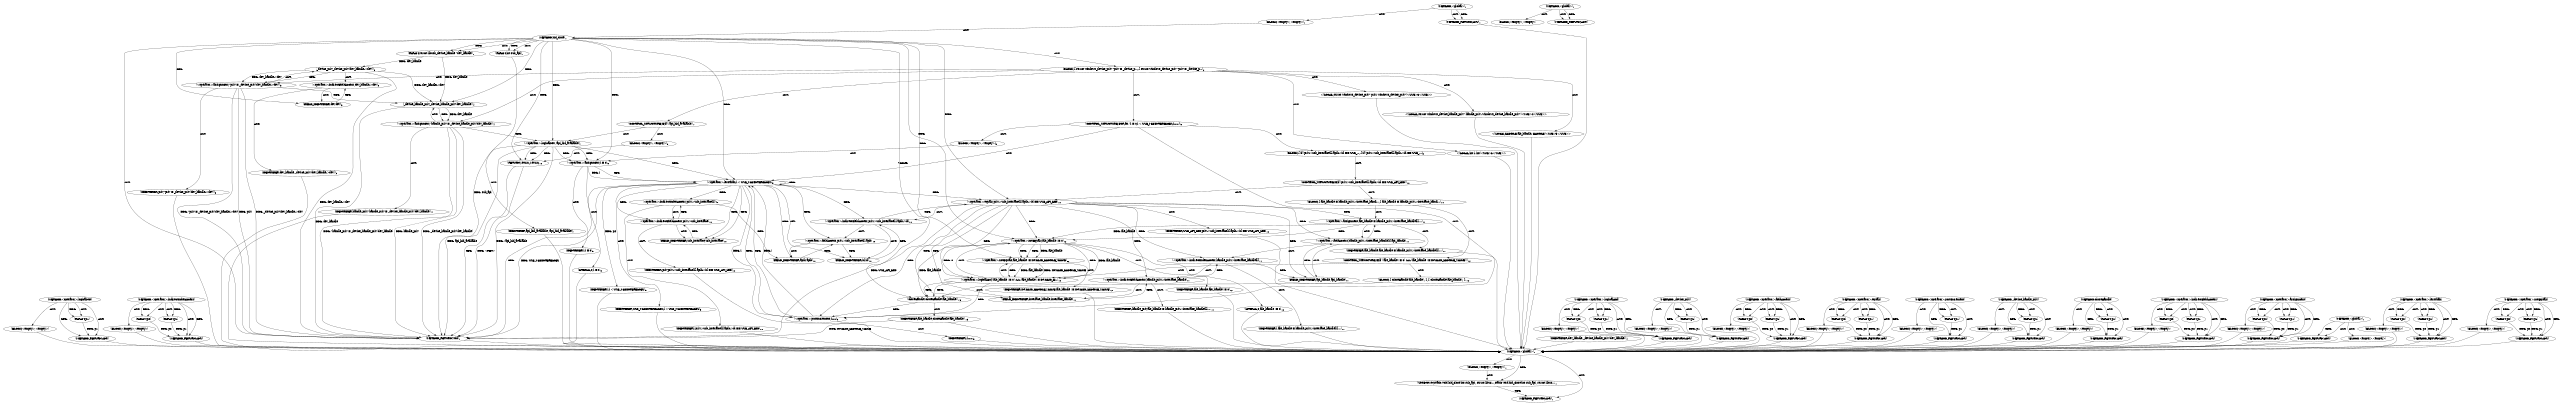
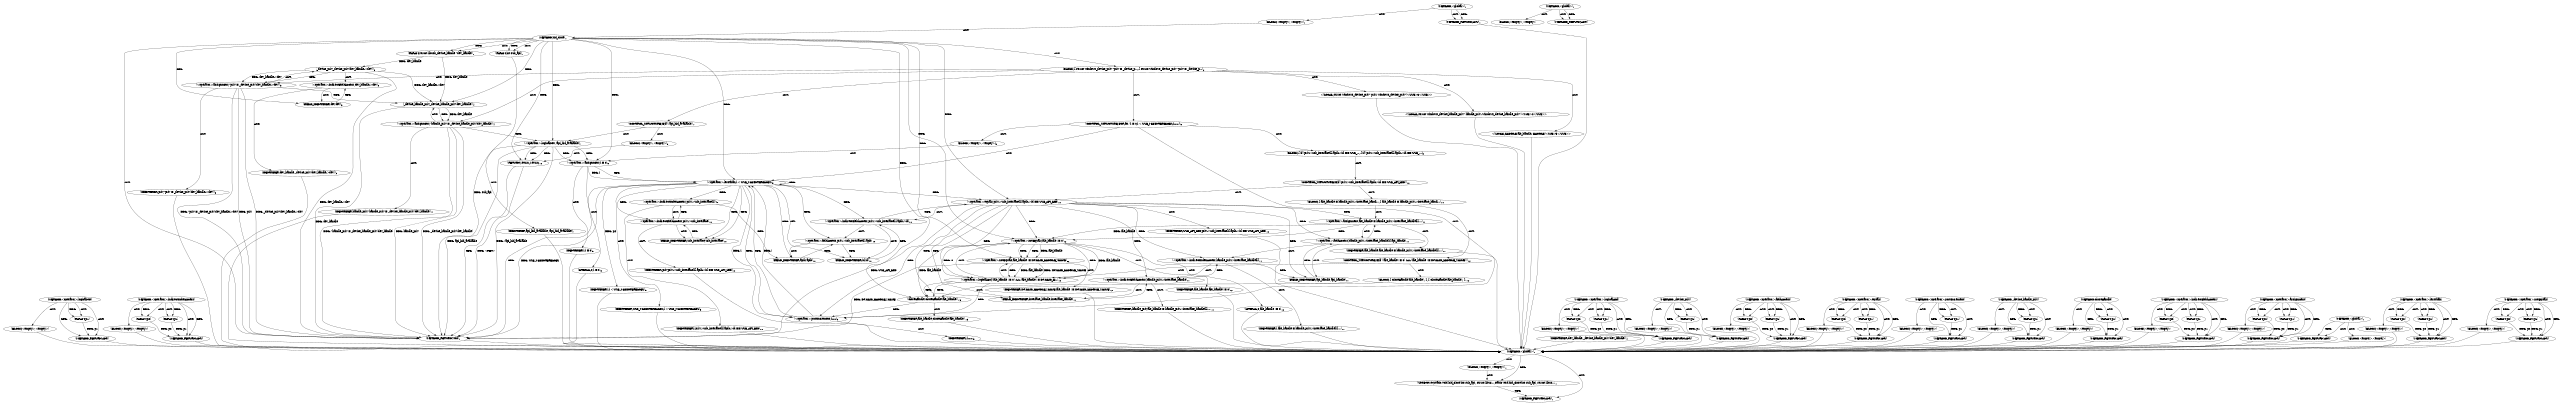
(1481, 153) -> none
(649, 161) -> none
(904, 163) -> (904, 163)
(704, 337) -> (783, 332)
